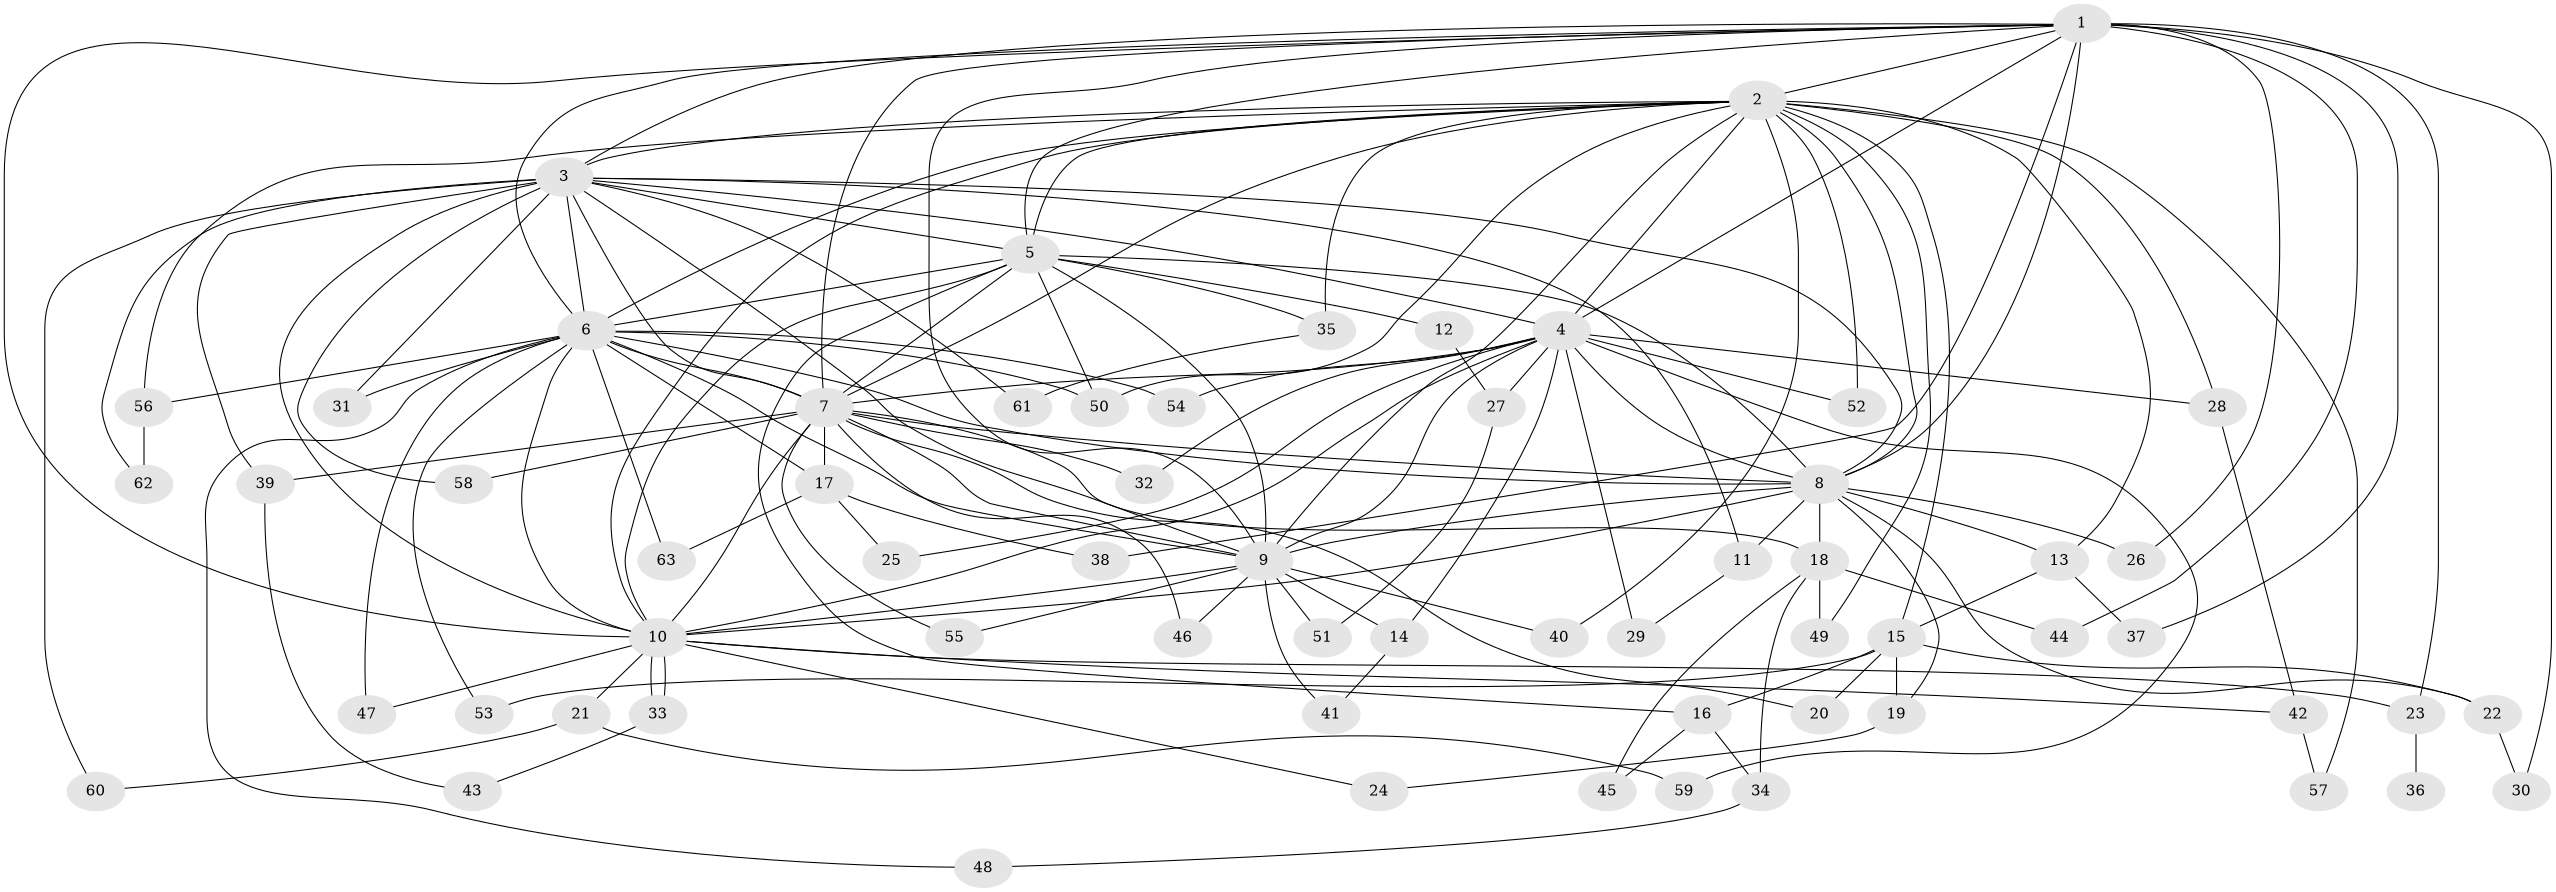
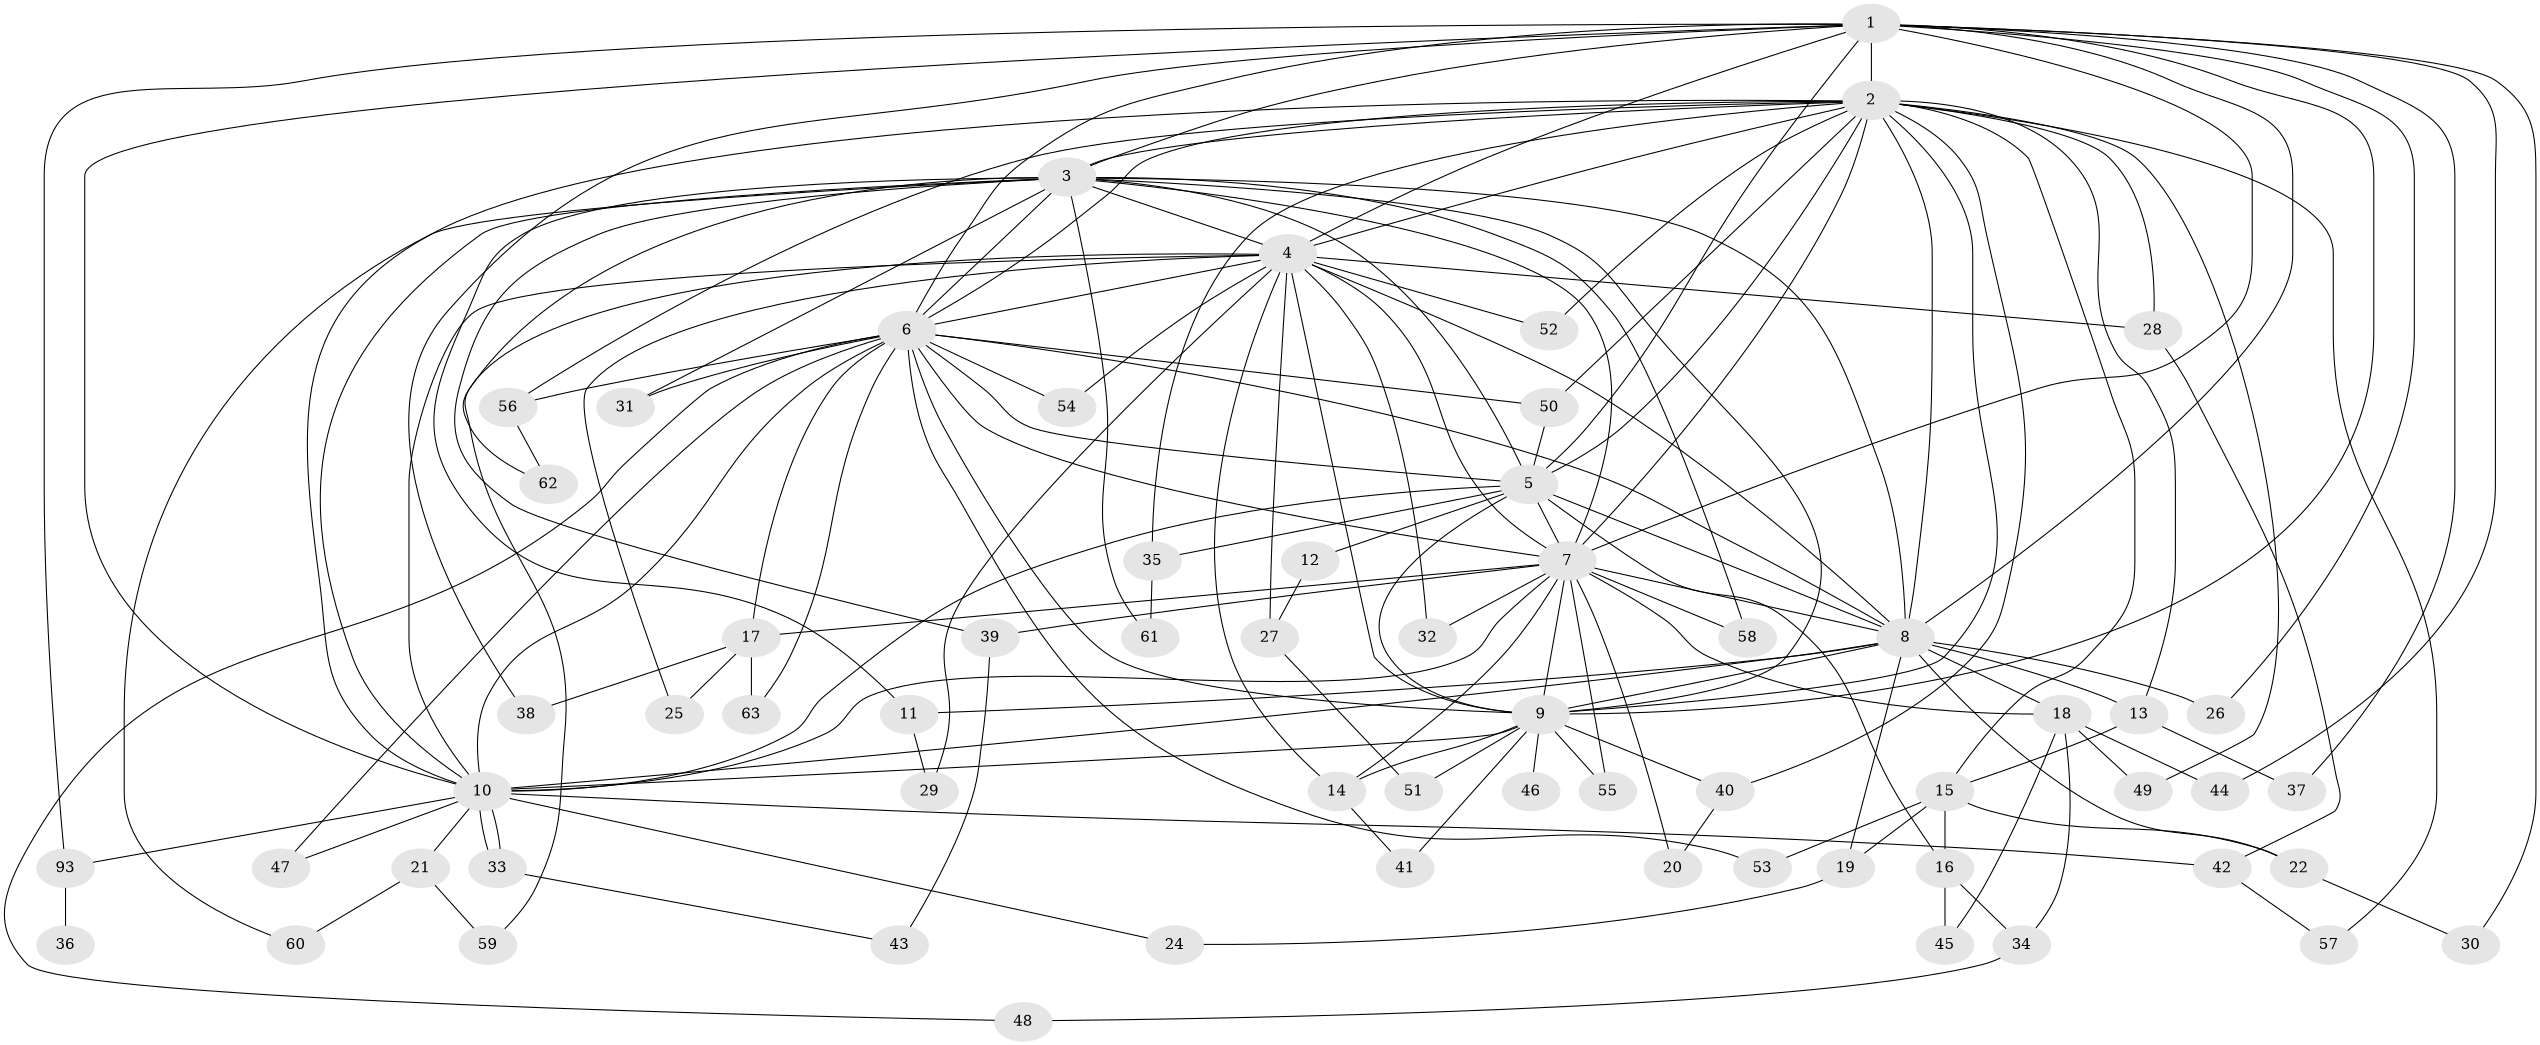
none -> (1098, 292)
(1020, 518) -> (1484, 675)
(1857, 677) -> (1700, 829)
(2416, 715) -> (66, 868)
